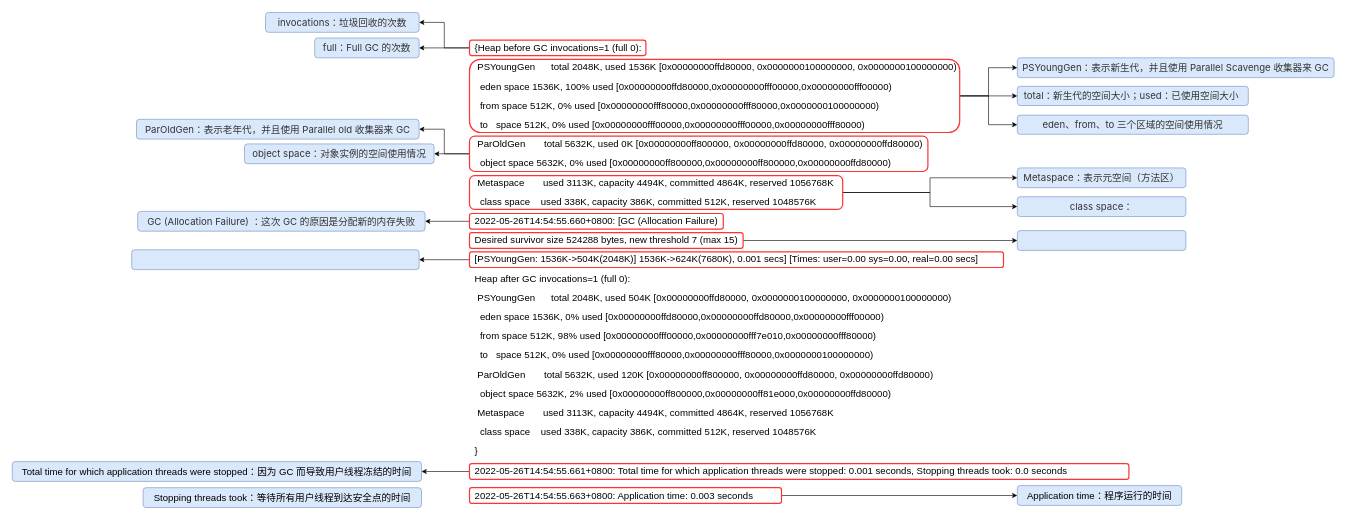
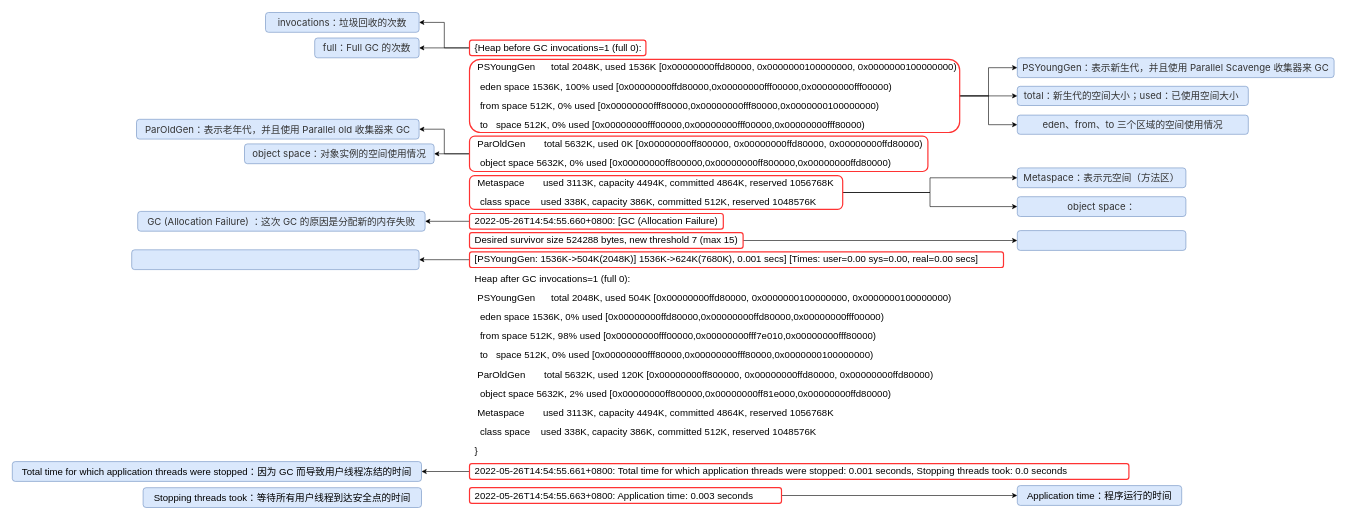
(1102, 207) -> (1102, 207)
